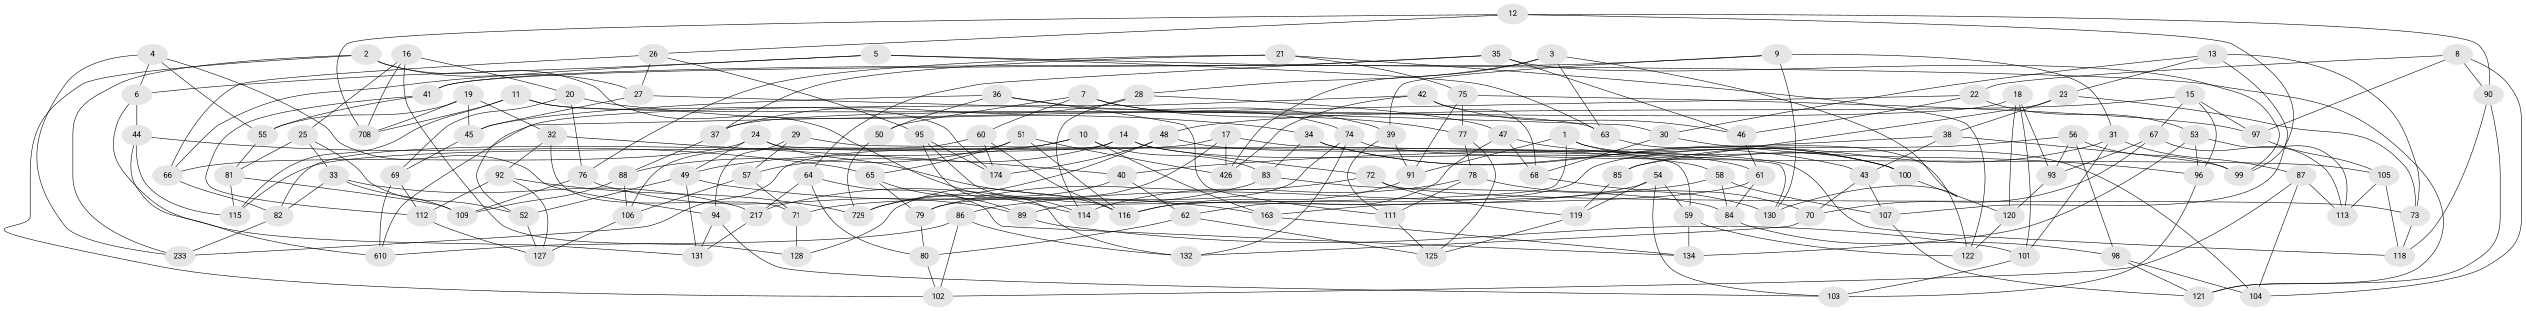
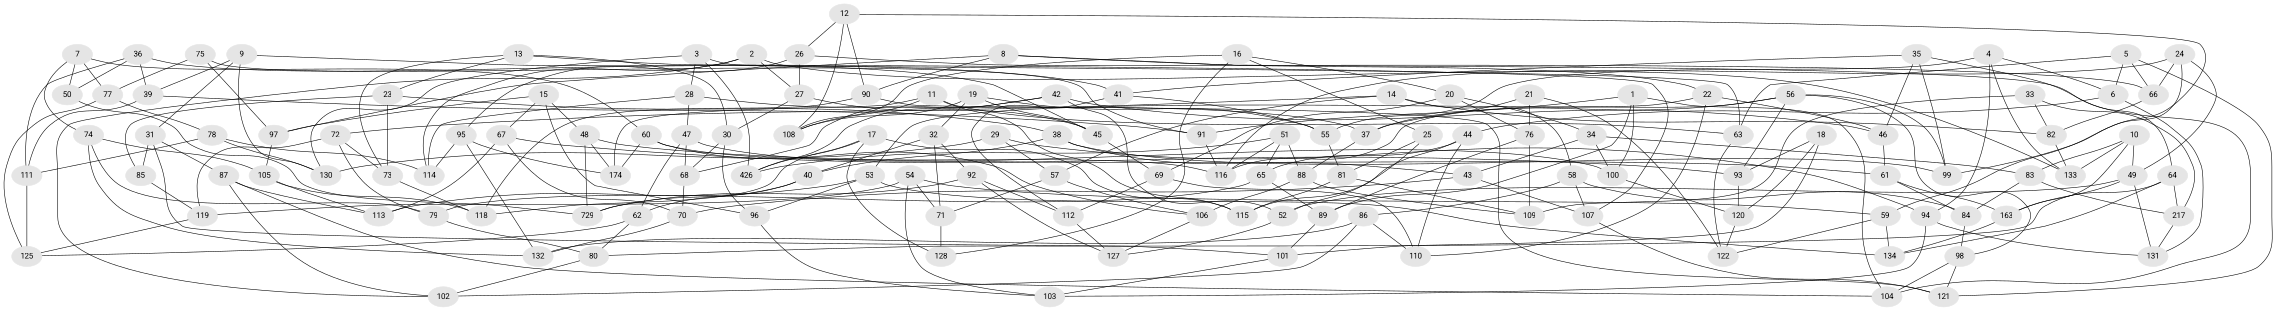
(1382, 69) -> none
(1526, 115) -> (1576, 109)
(365, 135) -> (789, 135)
(316, 153) -> none
(180, 256) -> (2070, 176)
(380, 256) -> (1416, 256)
